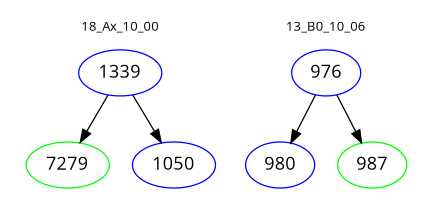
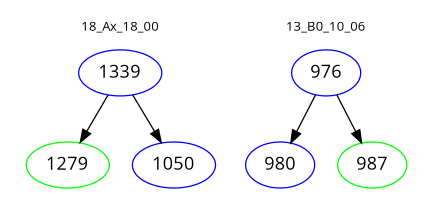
(120, 28) -> (120, 28)
(68, 165) -> (68, 165)
